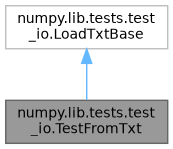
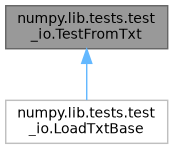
(87, 82) -> (87, 82)
